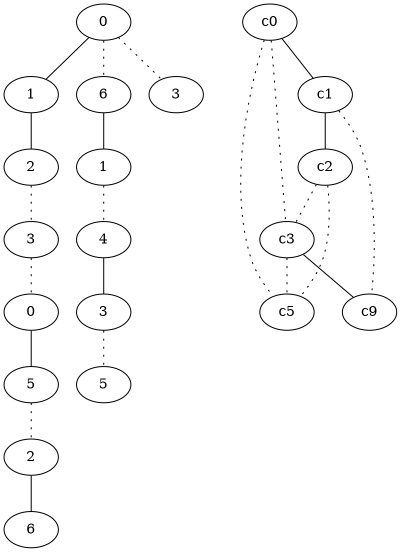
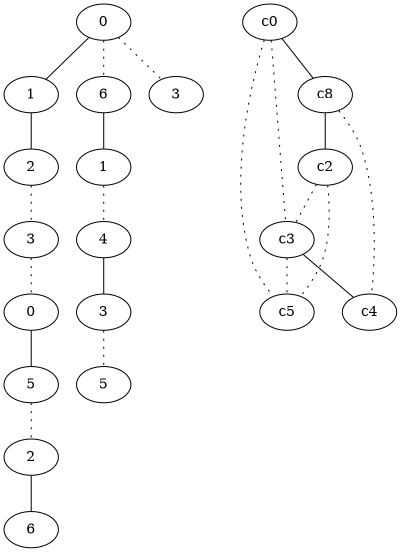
(325, 95) -> (325, 95)
(370, 312) -> (370, 312)
